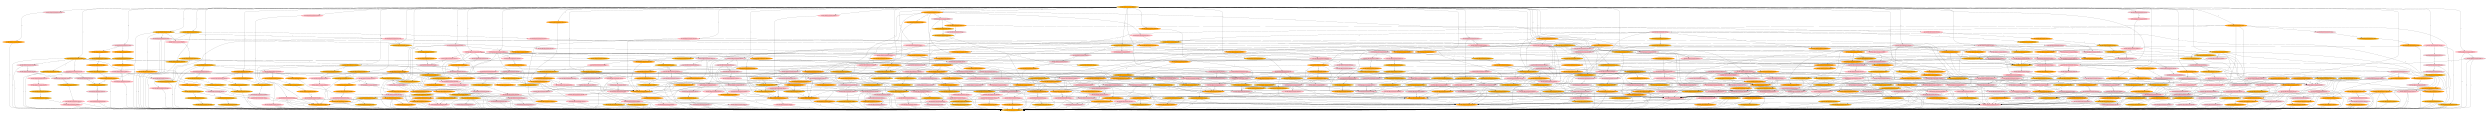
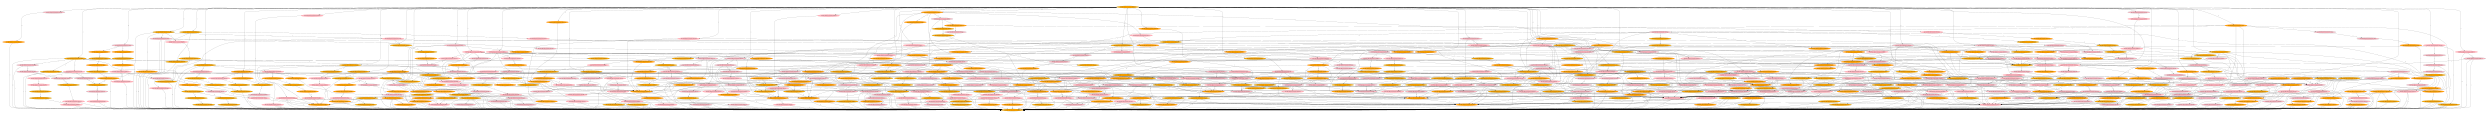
(2368, 39) -> (2368, 39)
(1716, 72) -> (1716, 72)
